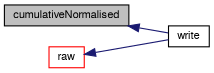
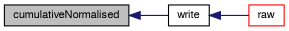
(132, 46) -> (235, 15)
